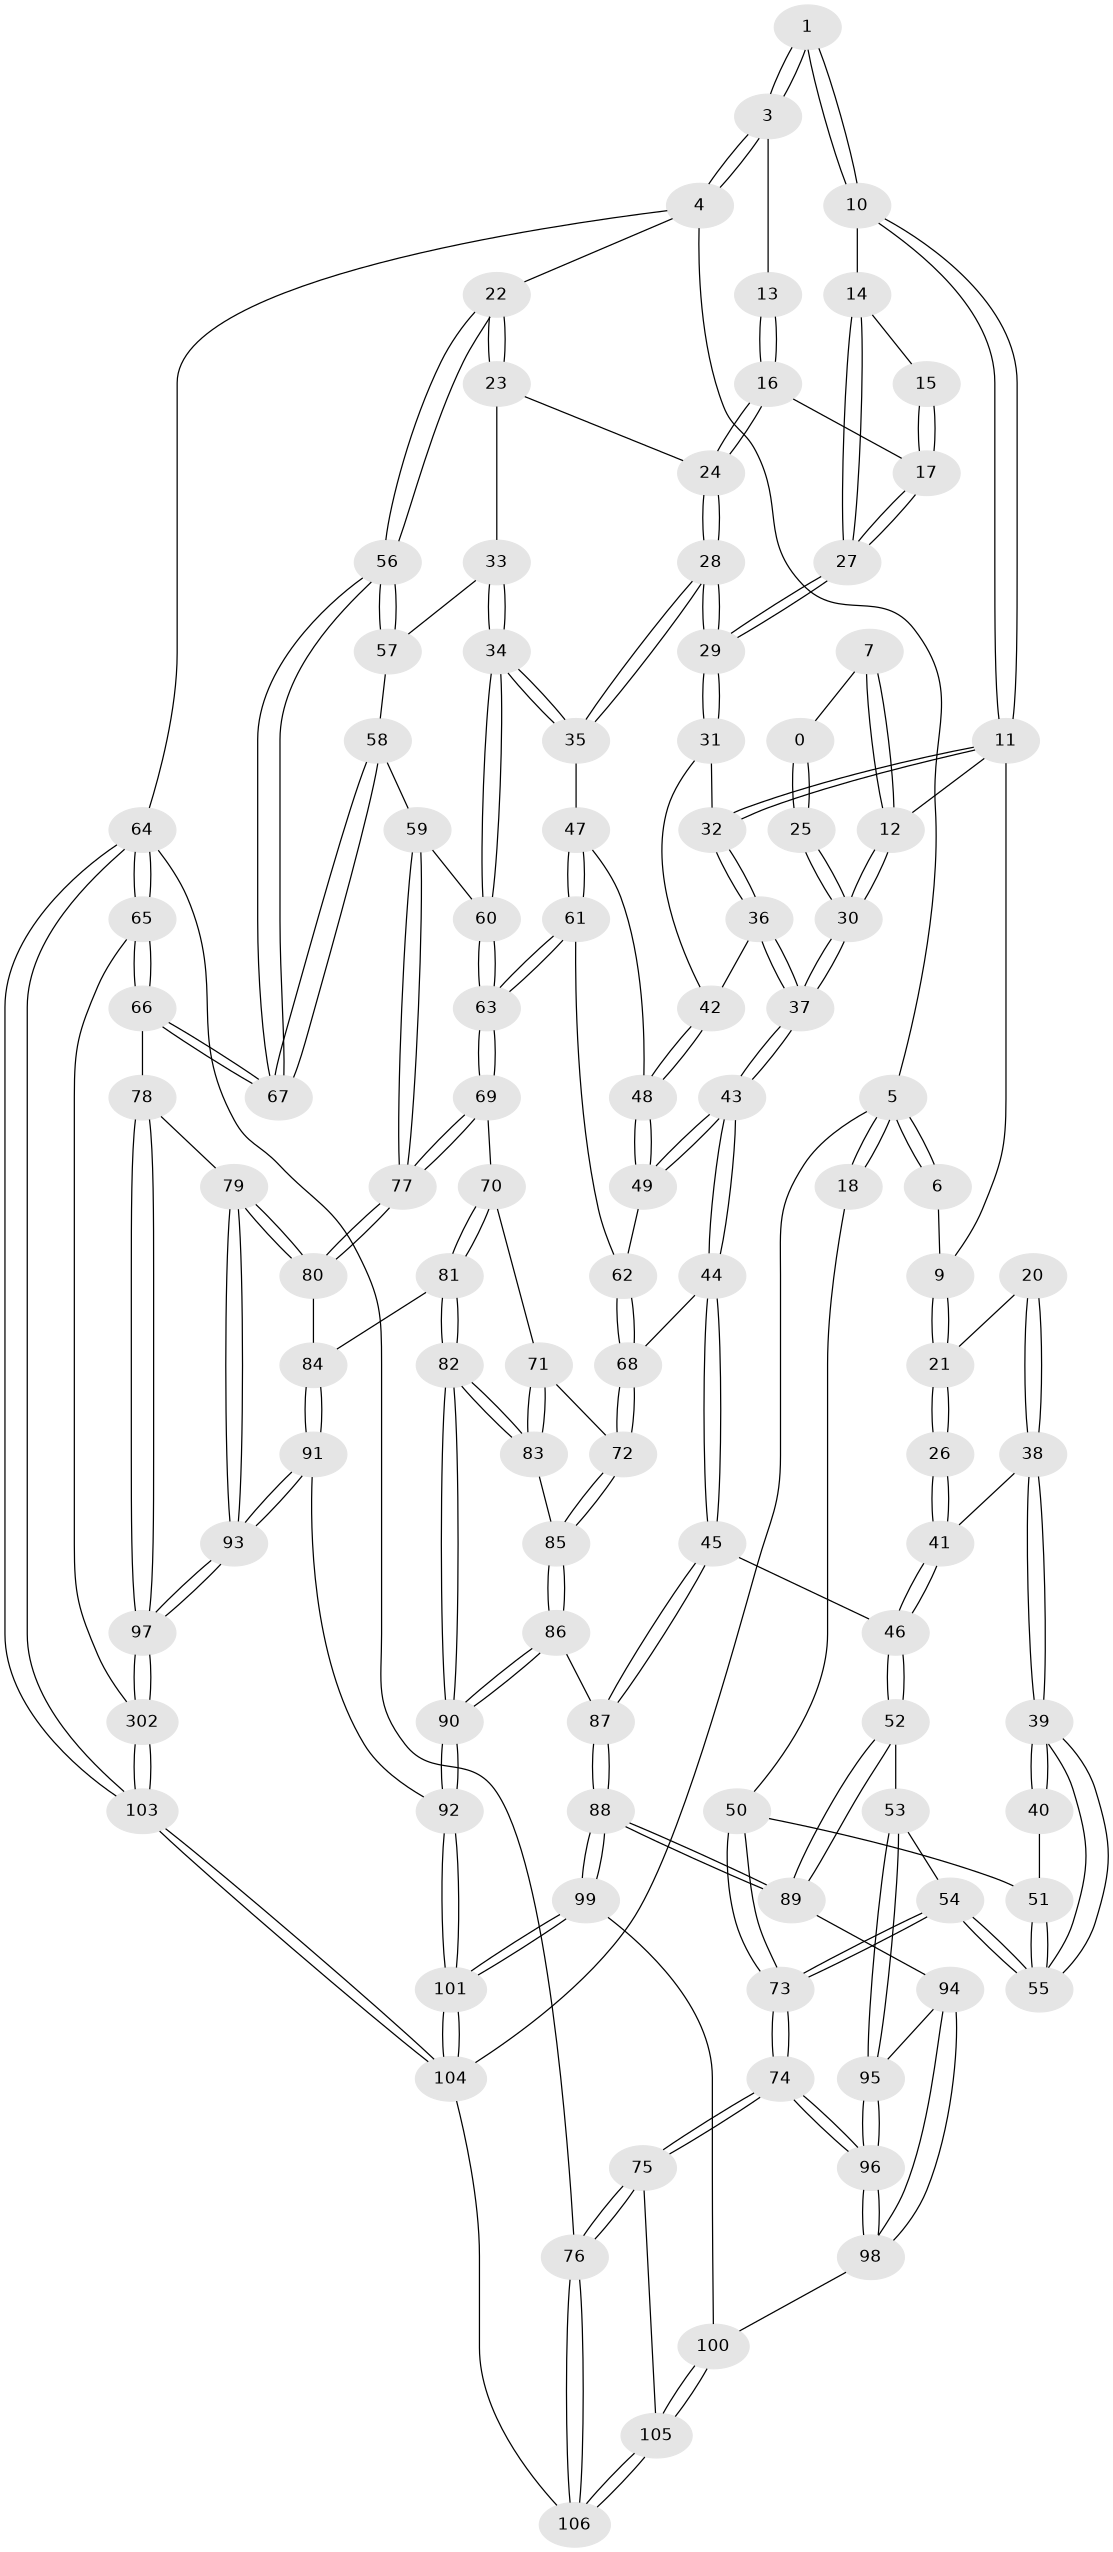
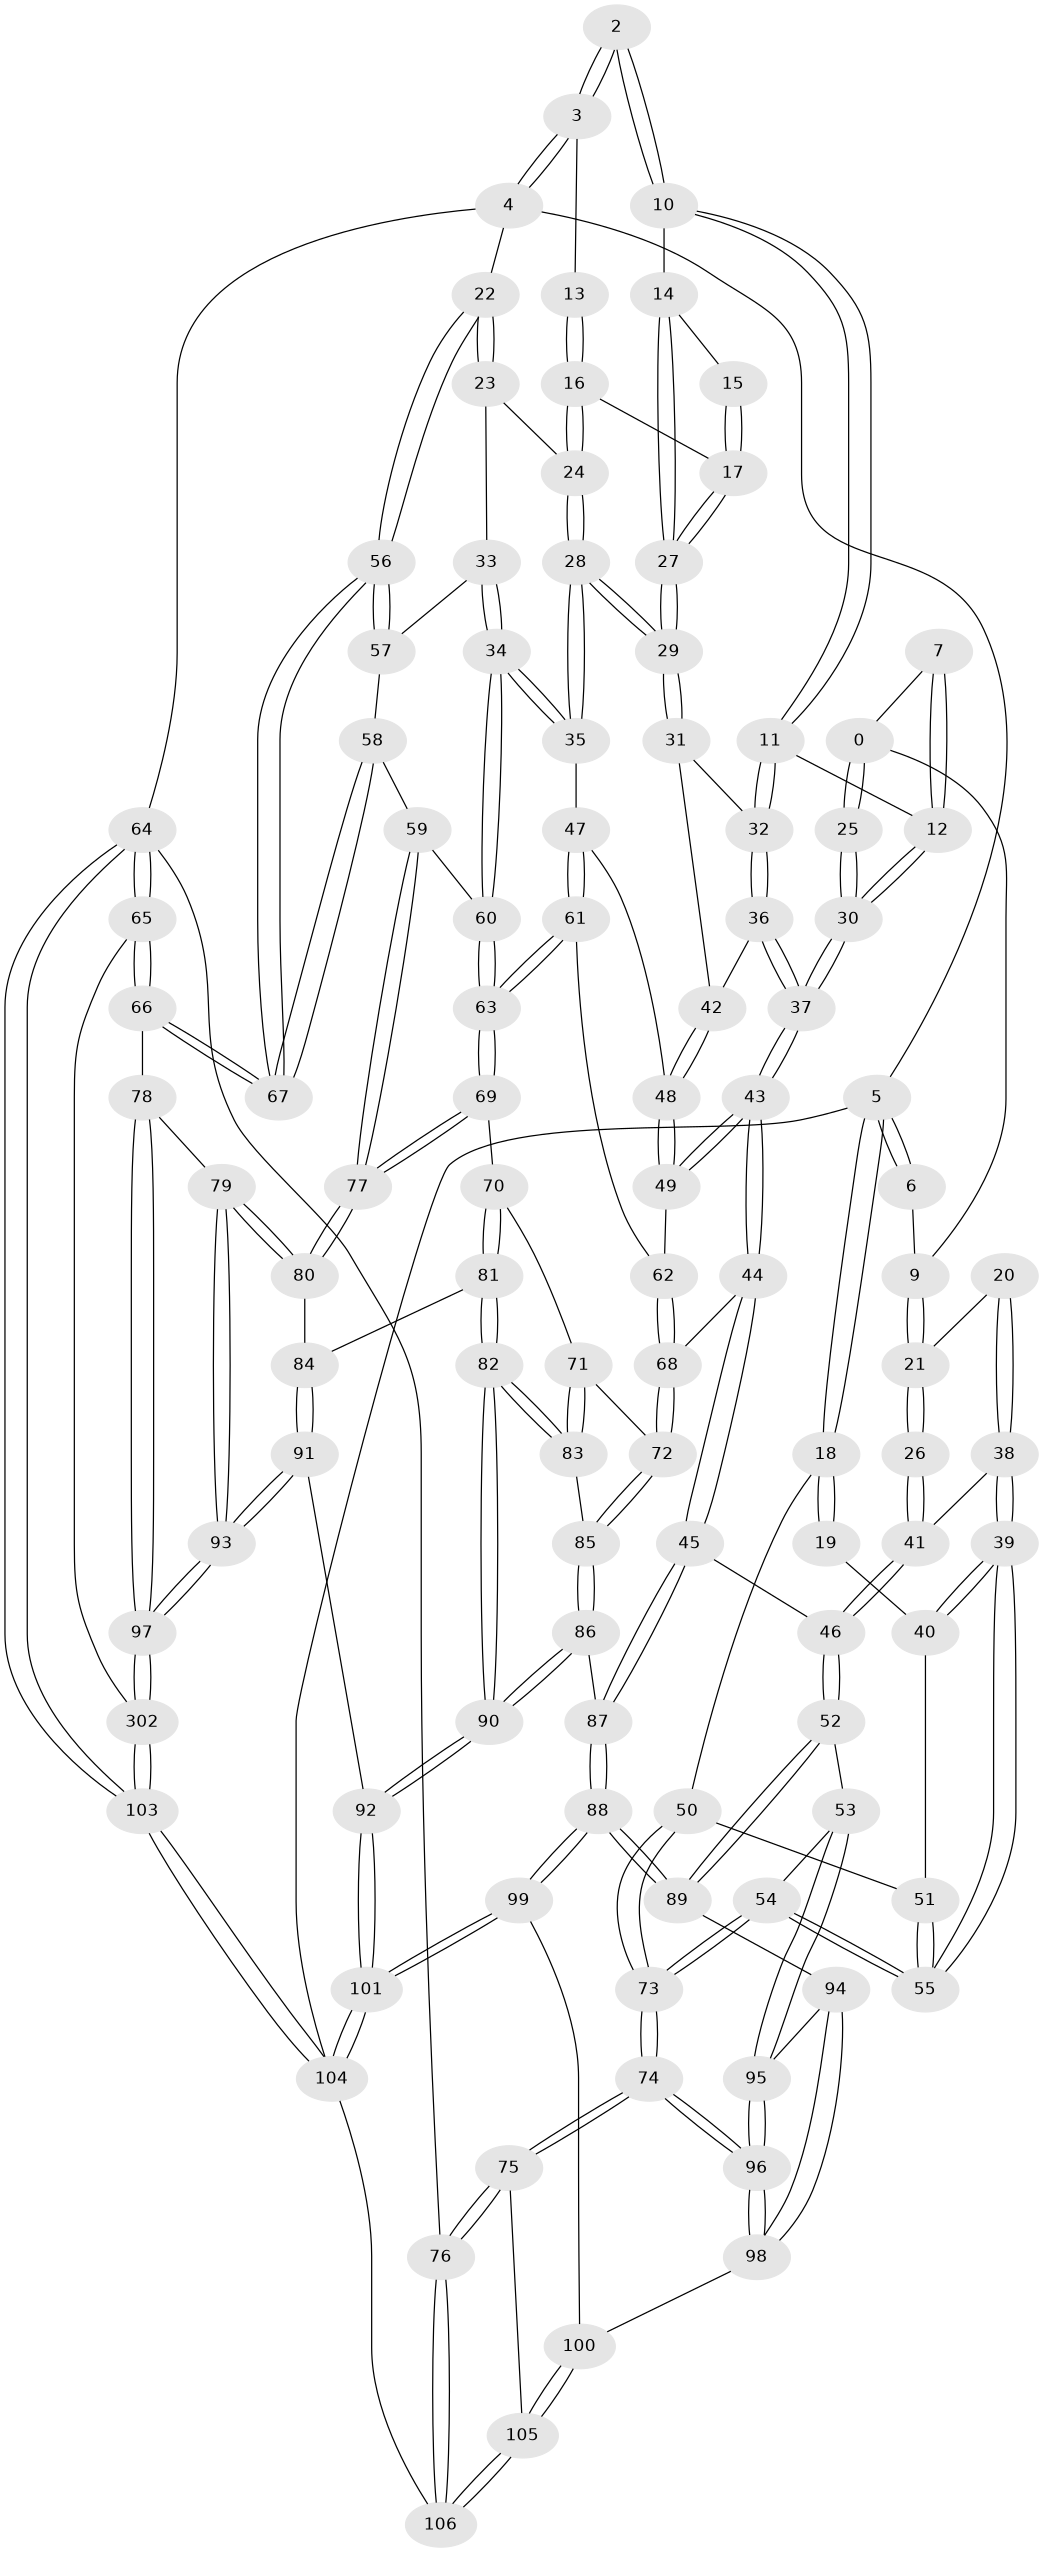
(808, 27) -> (617, 27)
(1006, 1015) -> (1006, 984)
none -> (826, 1544)
